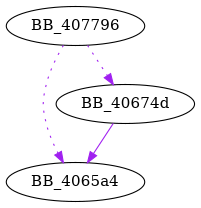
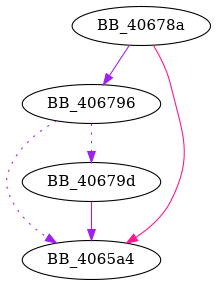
(76, 26) -> (91, 104)
none -> (141, 26)
(125, 104) -> (91, 182)
